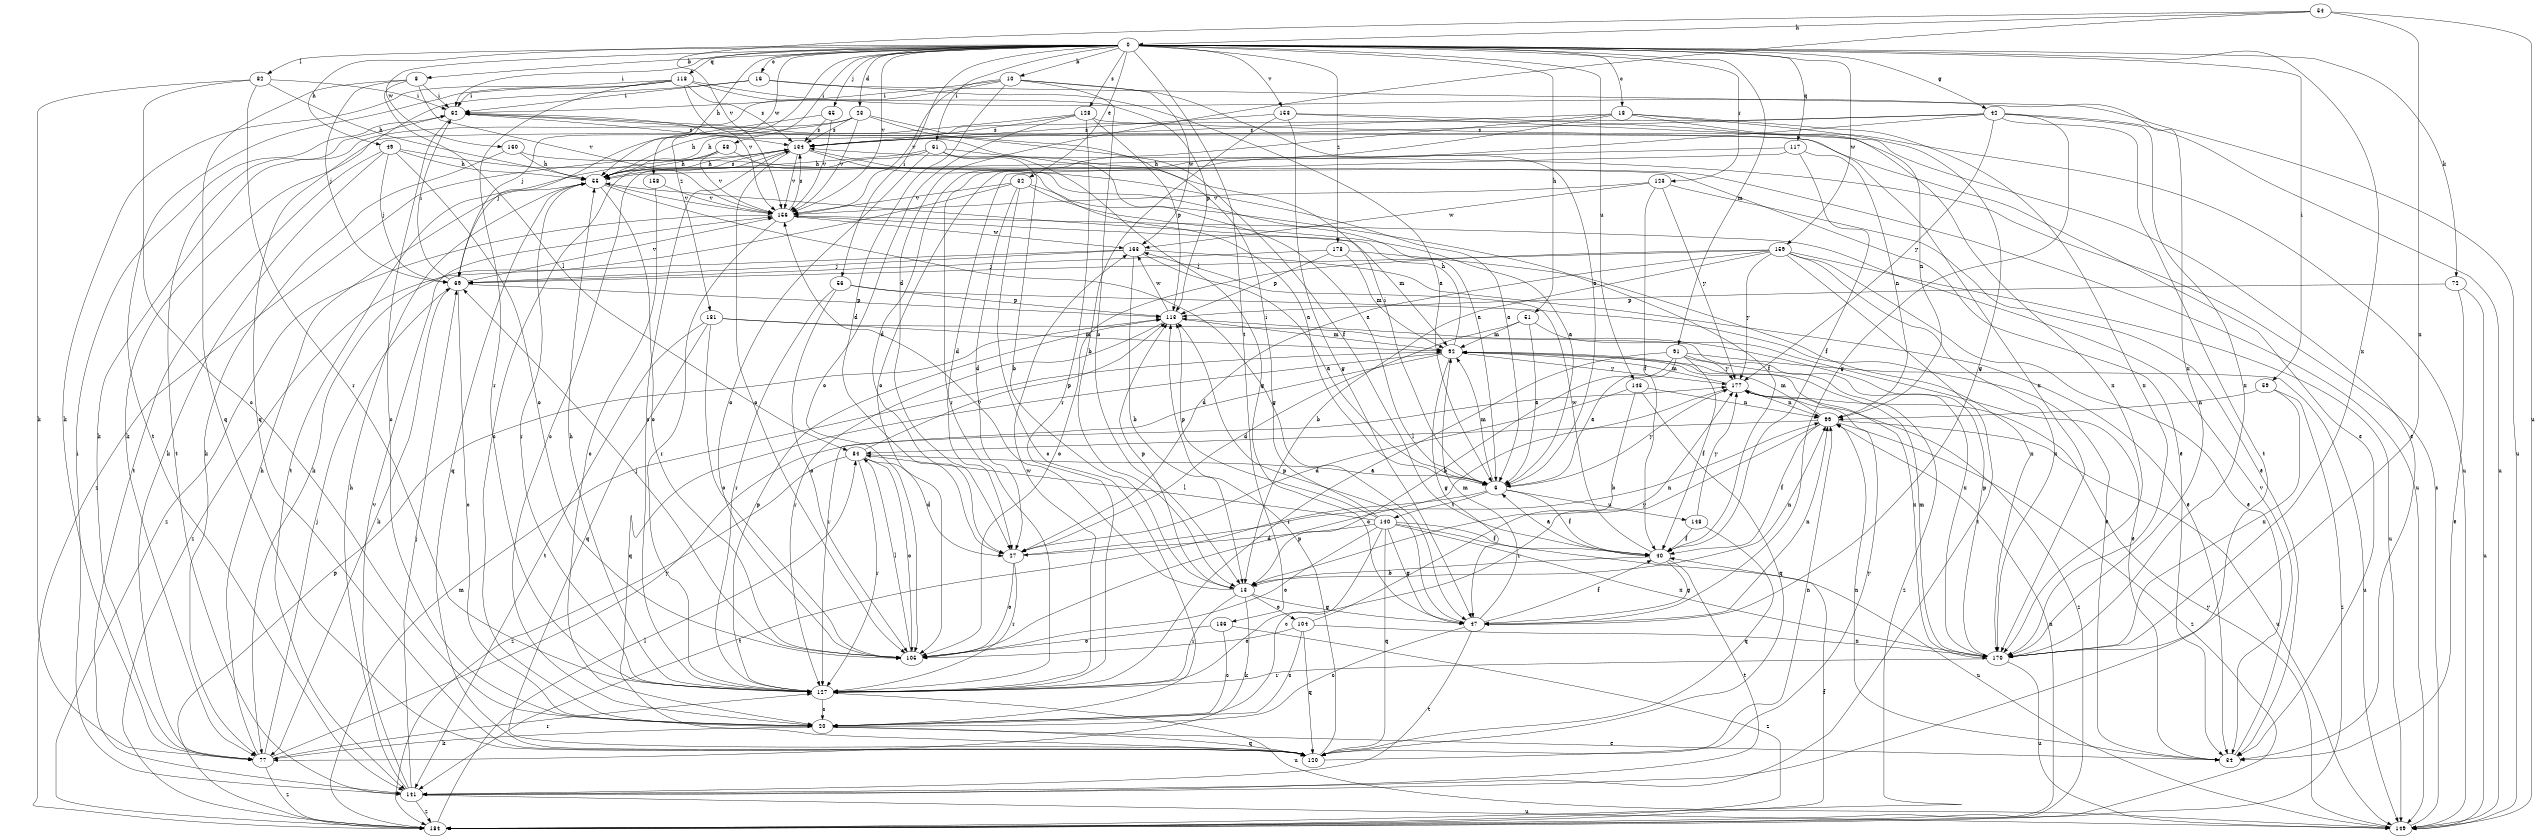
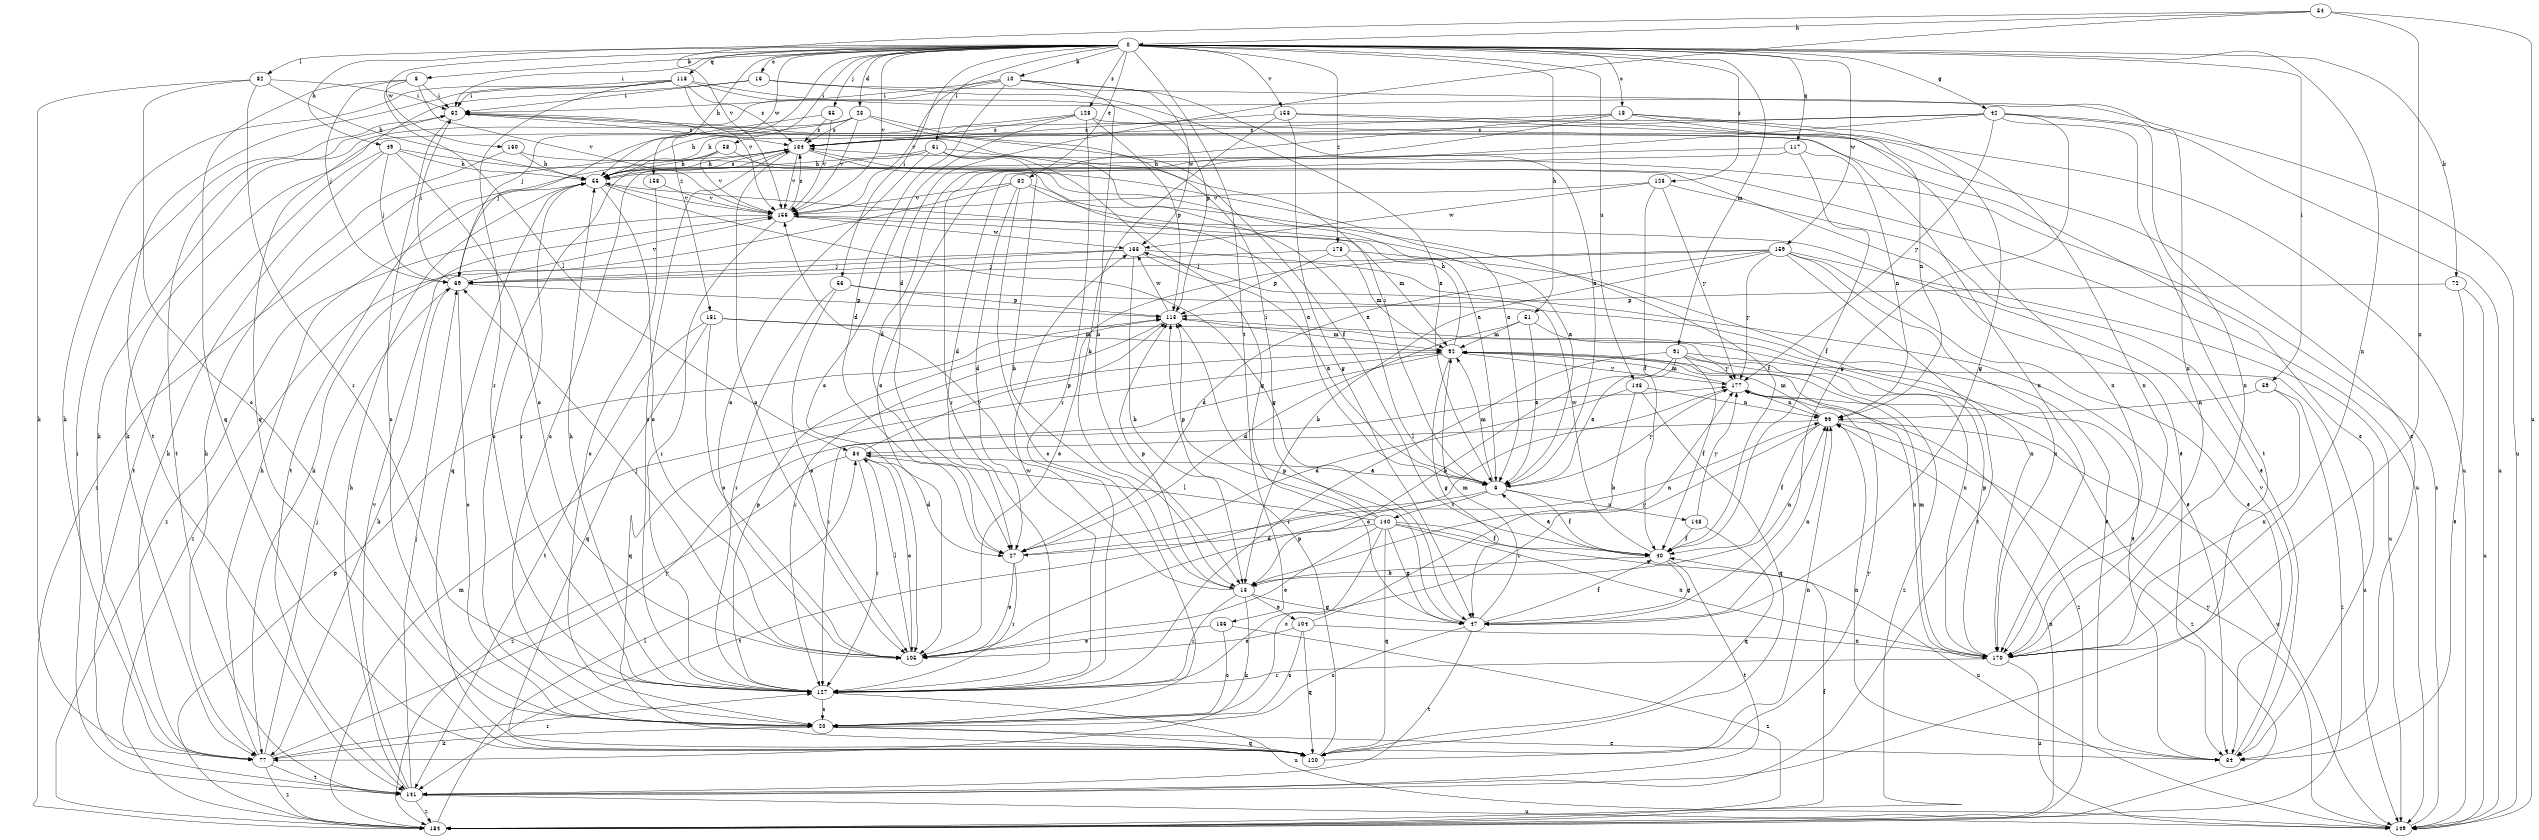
none -> (320, 782)
